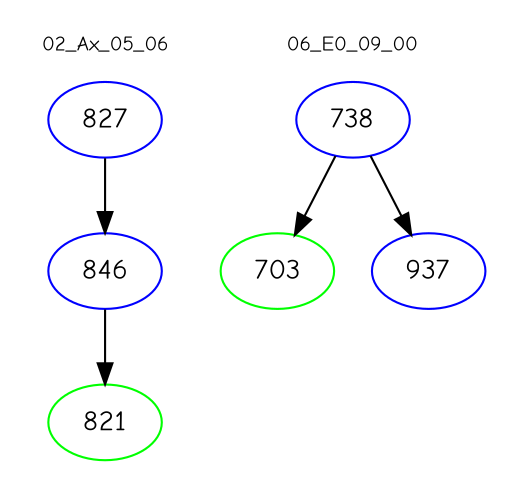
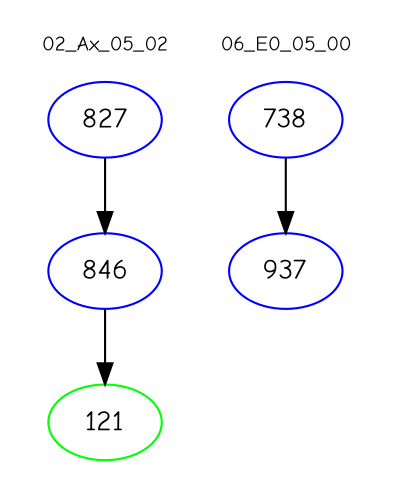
(106, 45) -> (106, 45)
(353, 45) -> (287, 45)
(277, 271) -> none
(105, 422) -> (105, 422)
